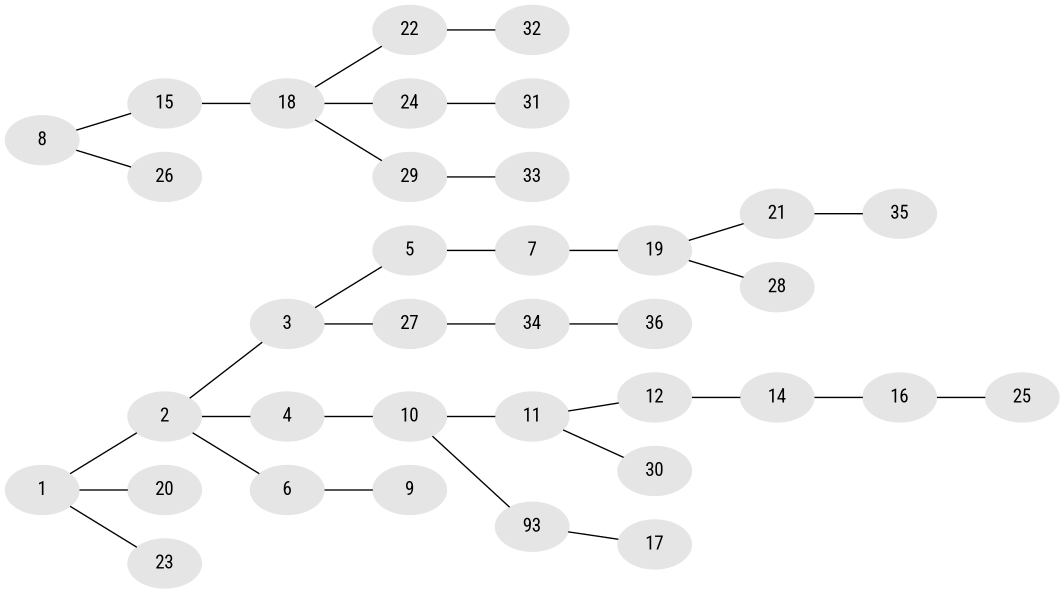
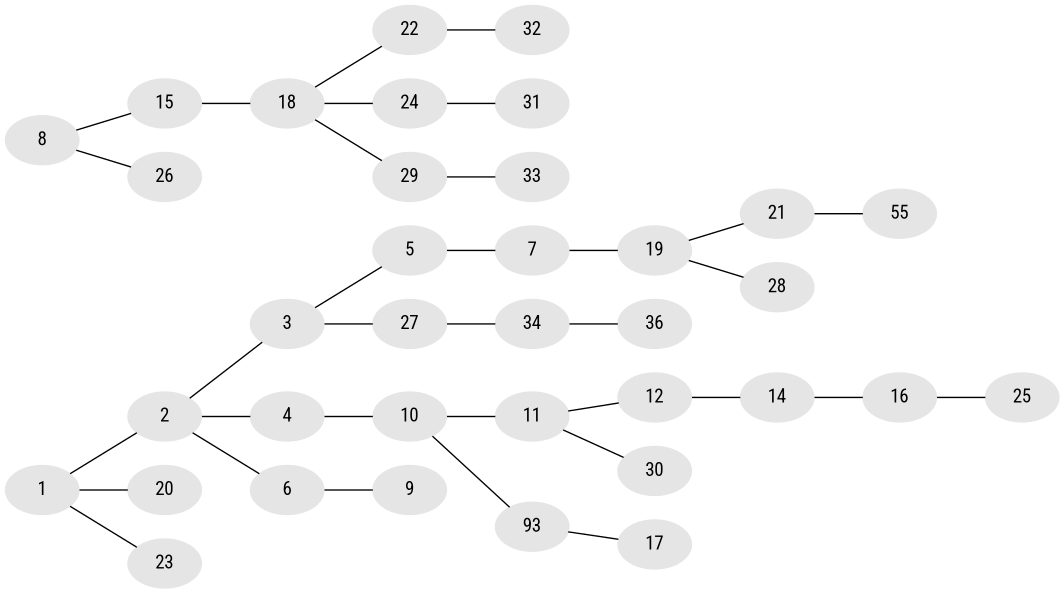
(900, 214) -> (900, 214)
